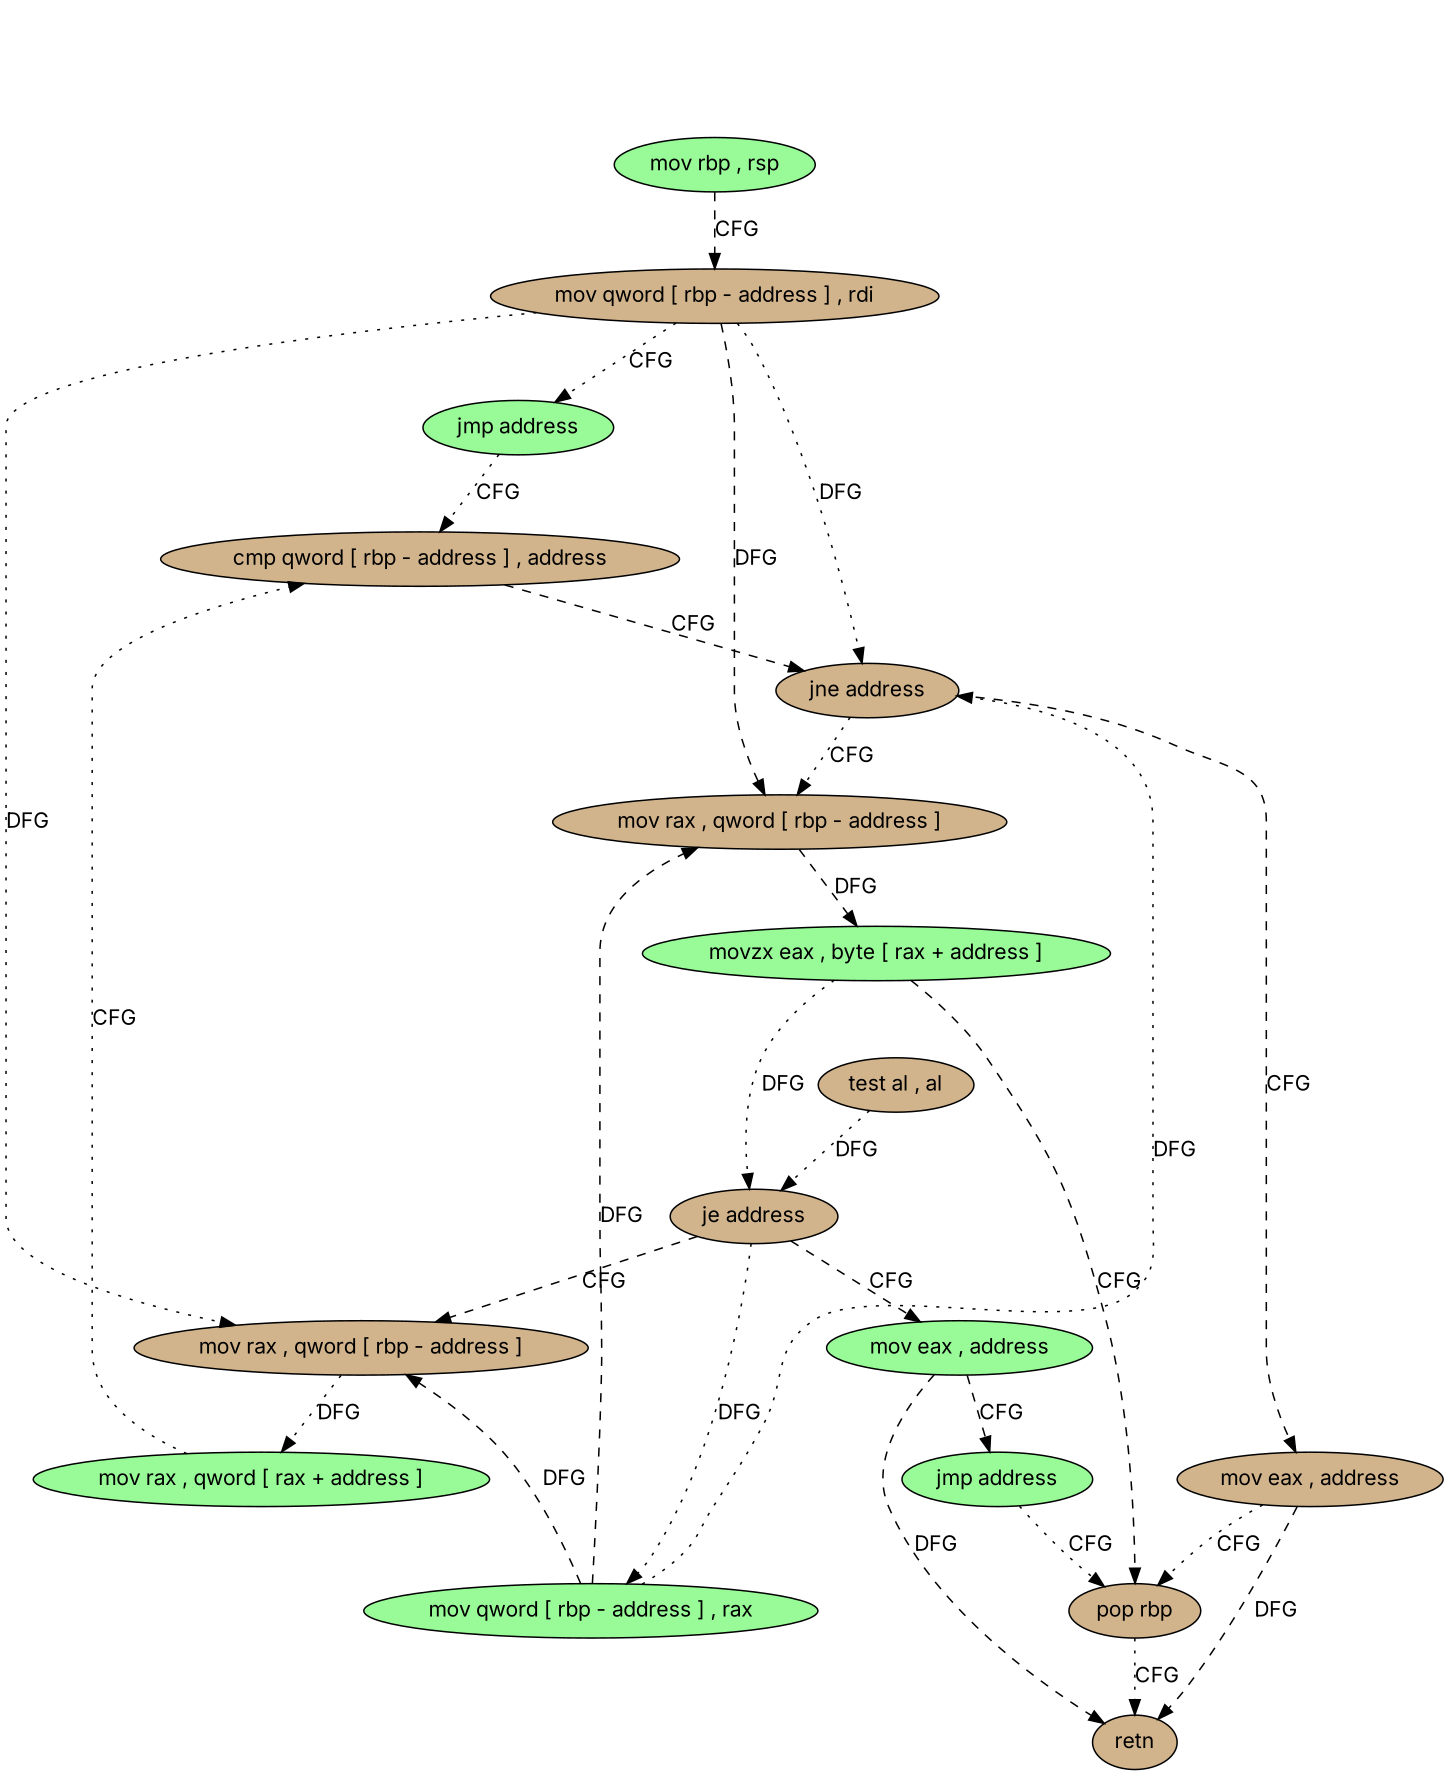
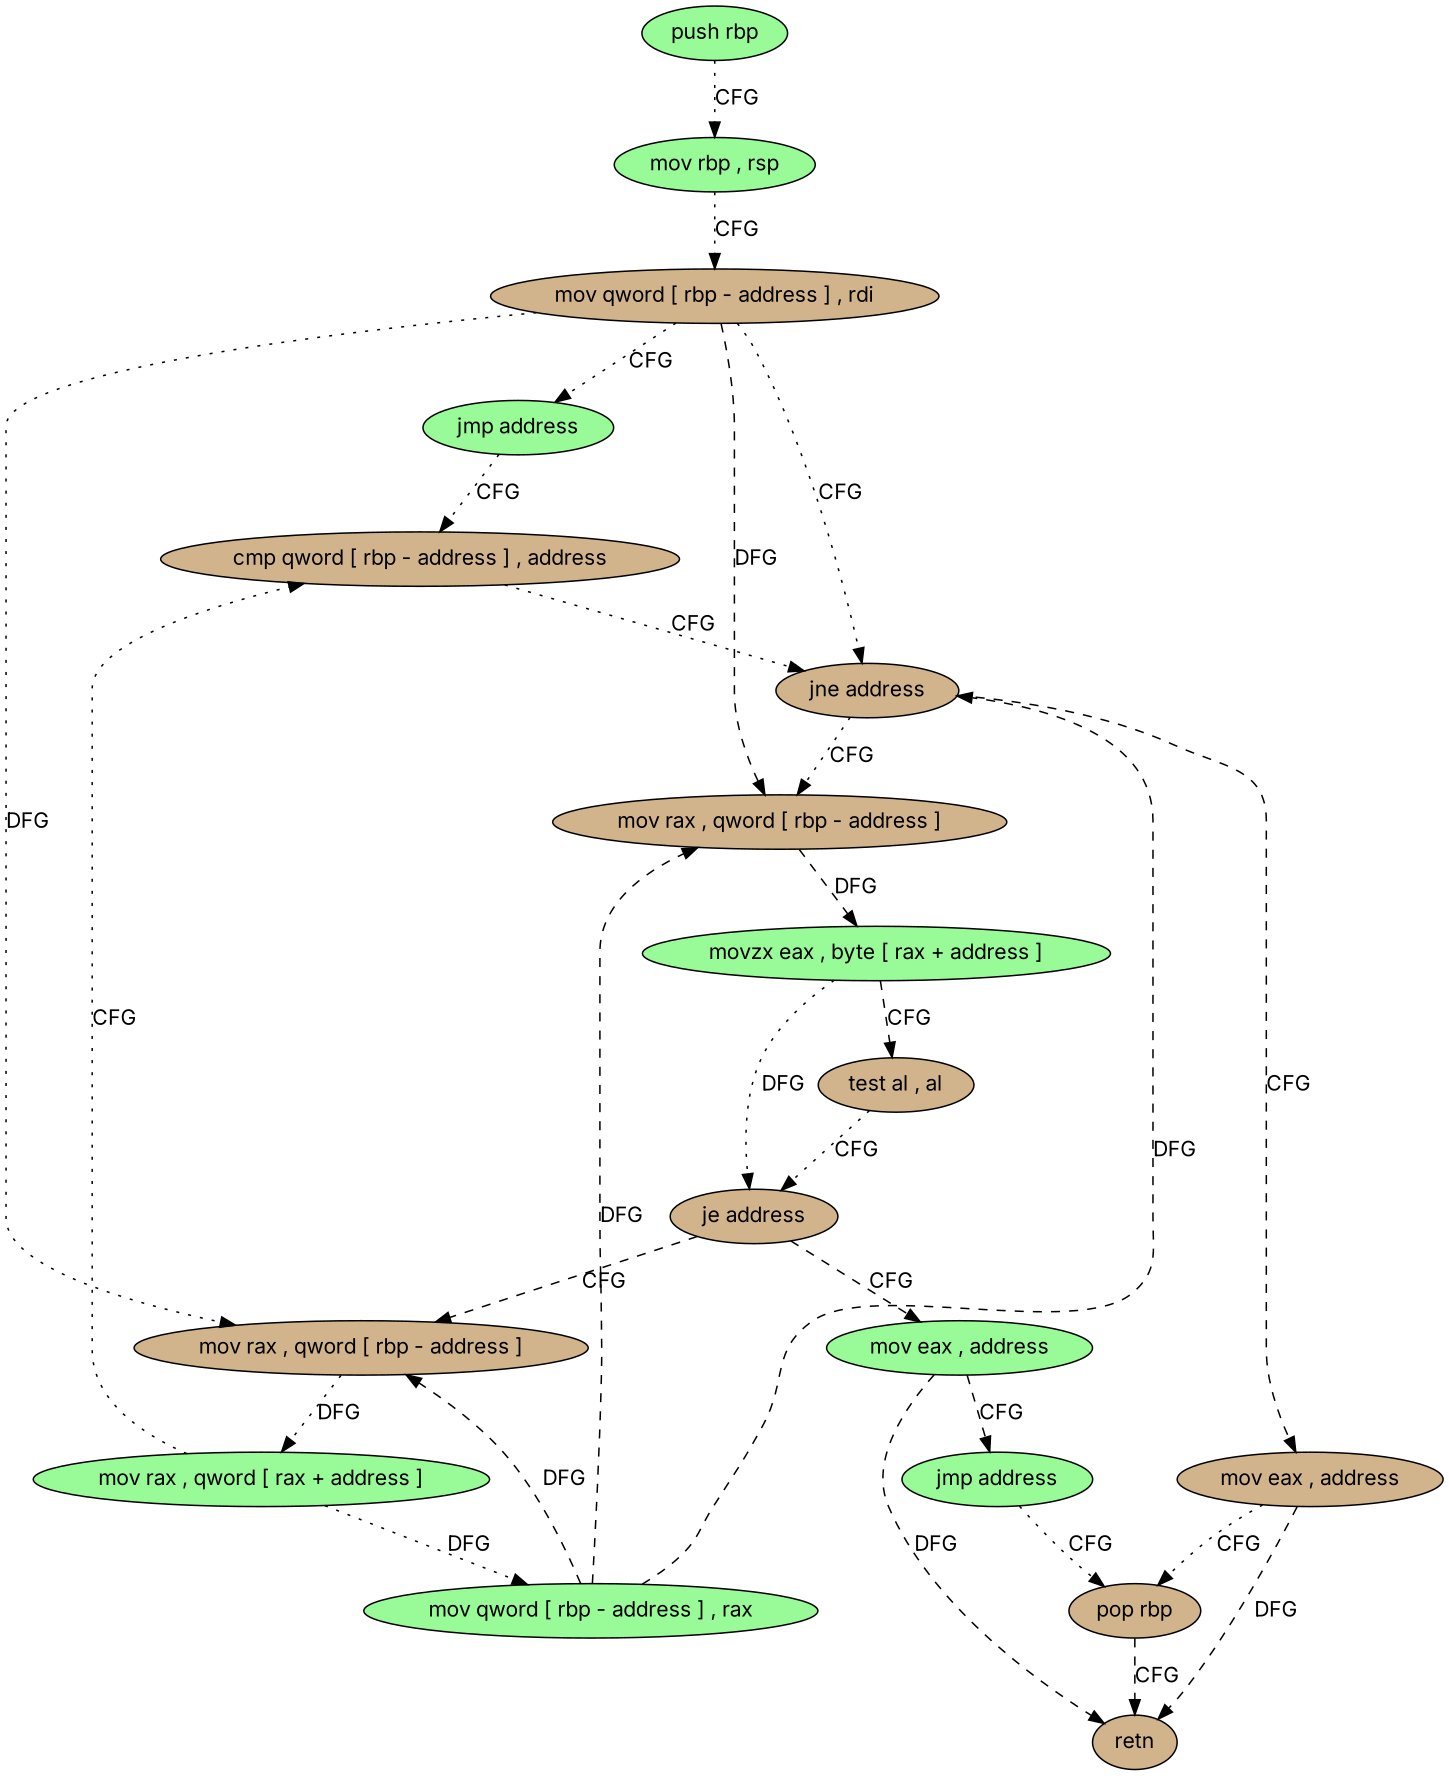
none -> (715, 33)
(715, 223) -> (715, 223)
(841, 493) -> (841, 493)
(647, 626) -> (647, 626)
(857, 1151) -> (857, 1151)
(1086, 1249) -> (885, 1012)
(1152, 1264) -> (1152, 1264)
(714, 1415) -> (419, 1542)
(1135, 1669) -> (1135, 1669)
